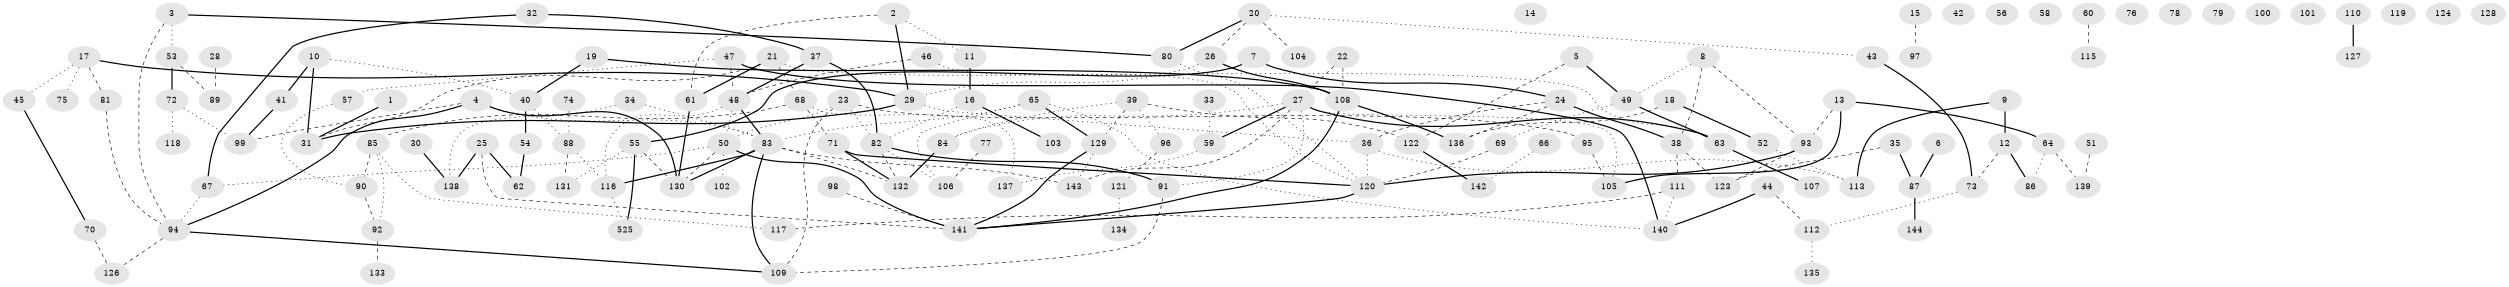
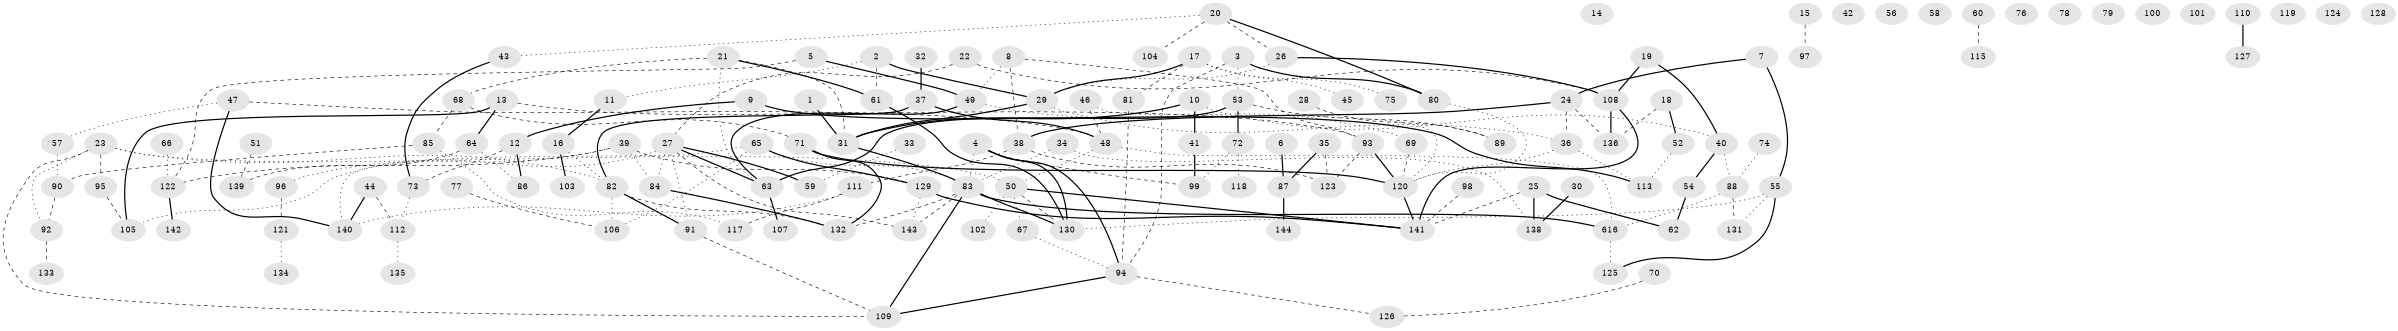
(325, 36) -> none
(754, 126) -> (895, 159)
none -> (883, 136)
(55, 165) -> none
(656, 165) -> (1561, 215)
(1512, 165) -> (168, 169)
(384, 187) -> (41, 173)
(609, 187) -> (1610, 230)
(1006, 187) -> none
(625, 230) -> (1610, 274)
